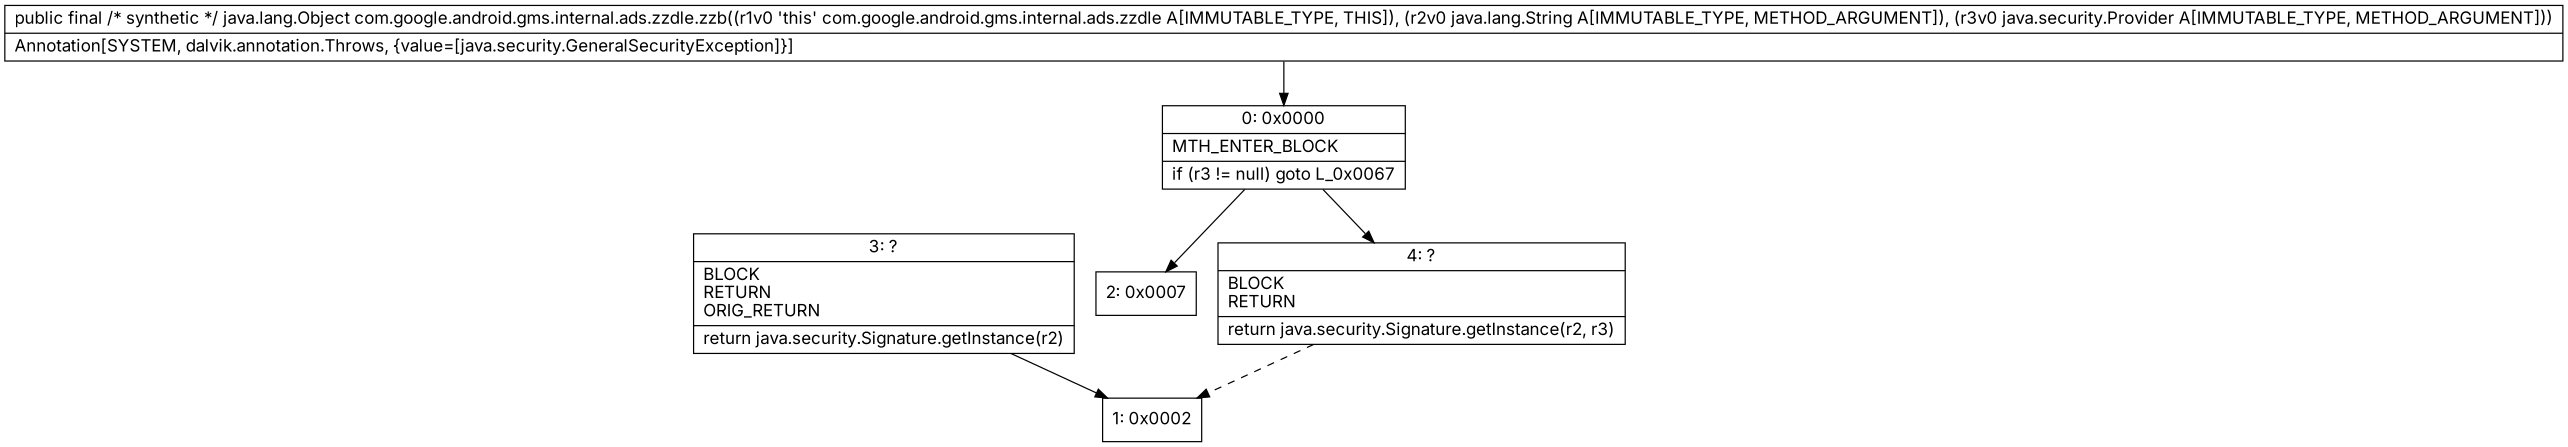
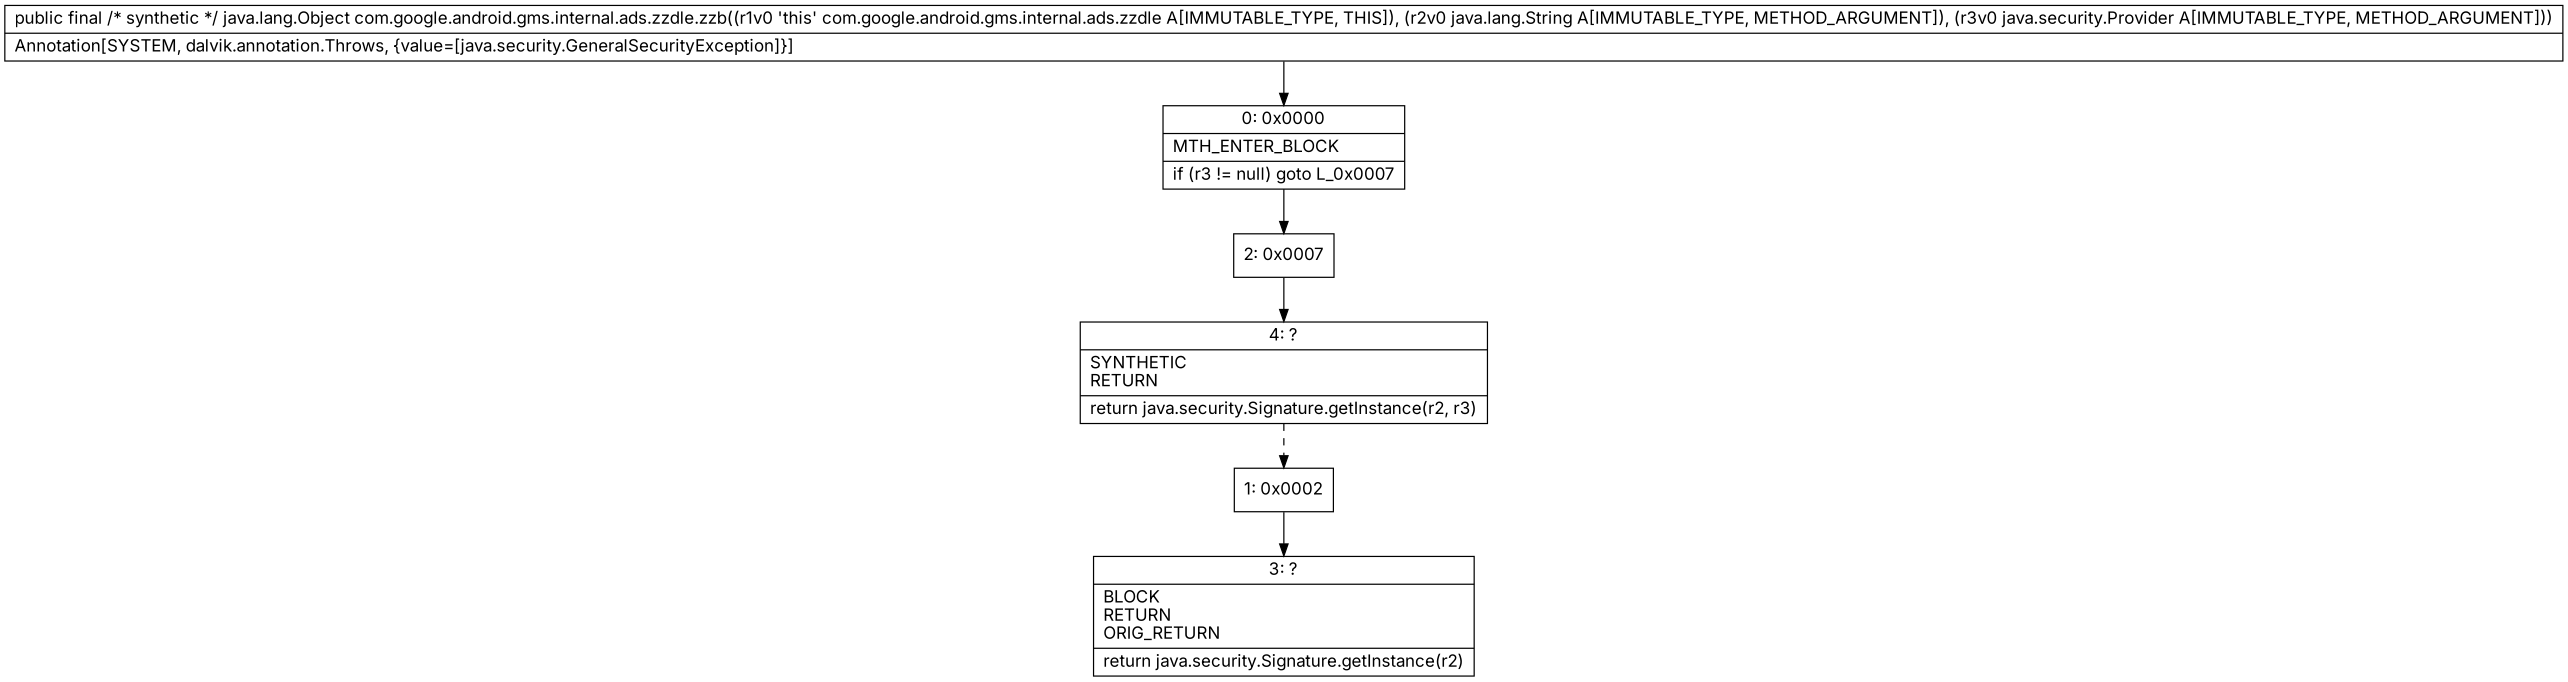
(1284, 175) -> (1284, 175)
(1344, 212) -> (1284, 294)
(1257, 284) -> (1139, 363)
(1054, 373) -> (1284, 528)
